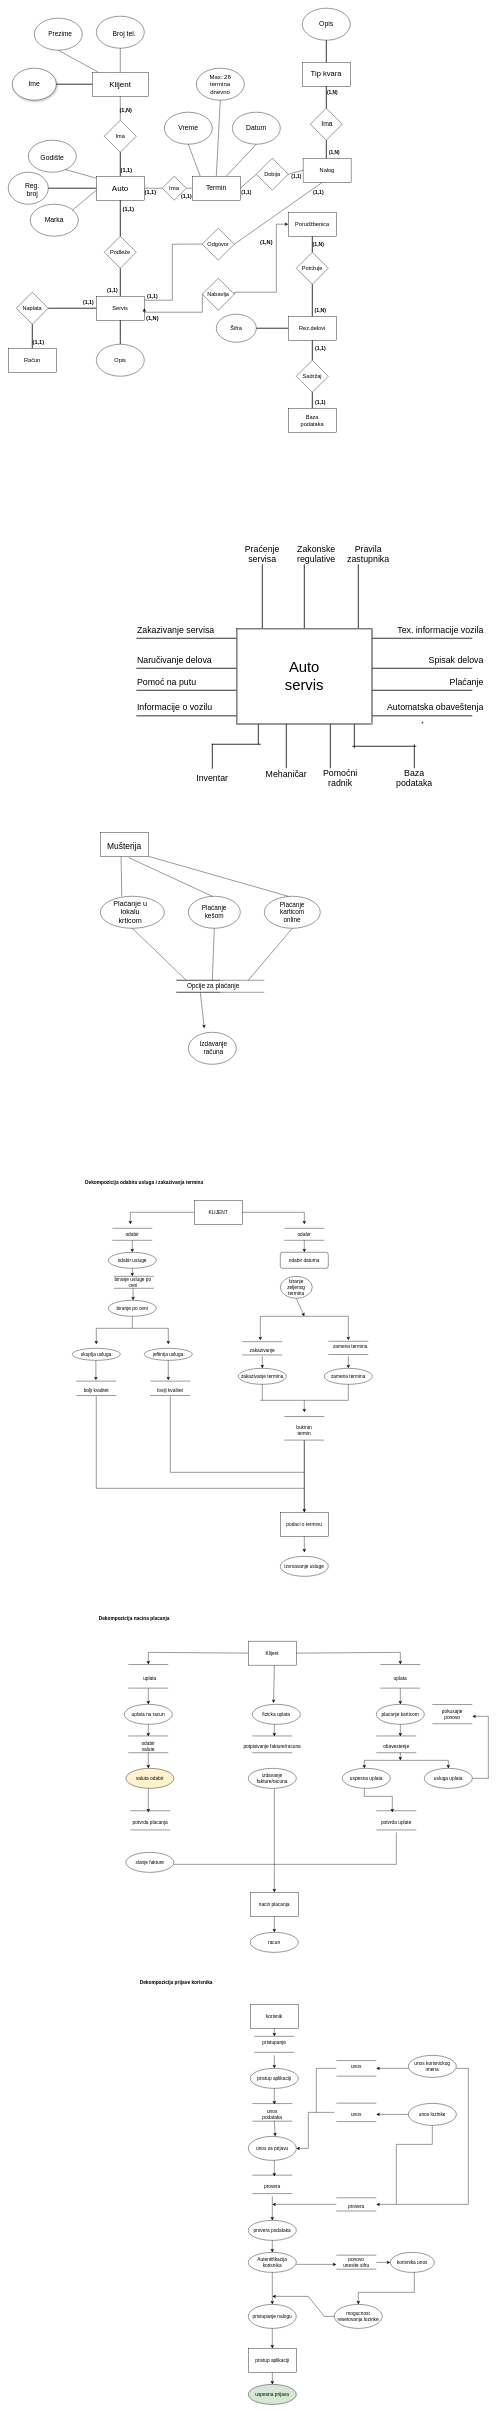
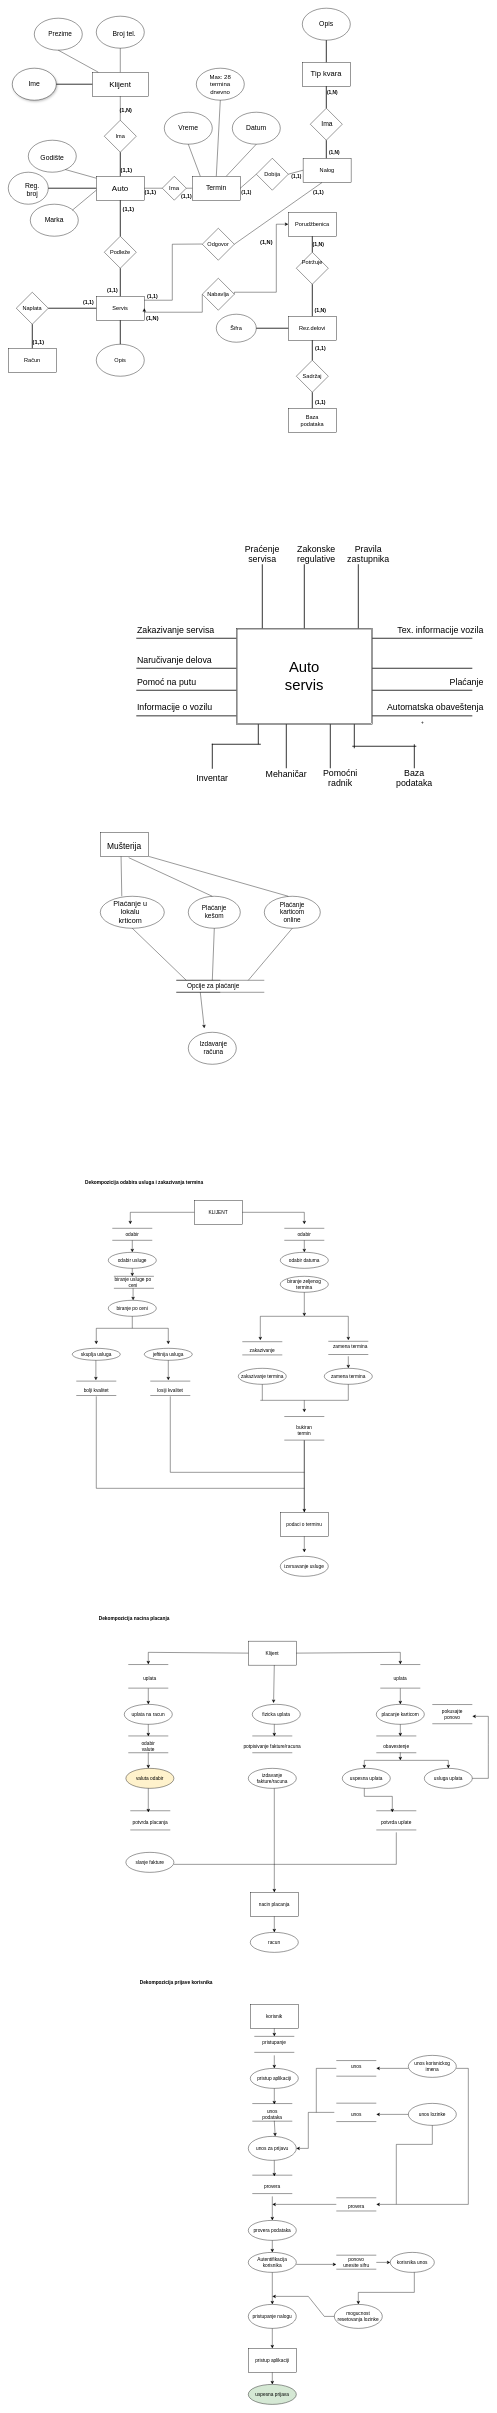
(312, 268) -> (312, 262)
(452, 660) -> none
(304, 1260) -> (304, 1260)
(296, 1287) -> (304, 1284)
(262, 1364) -> none
